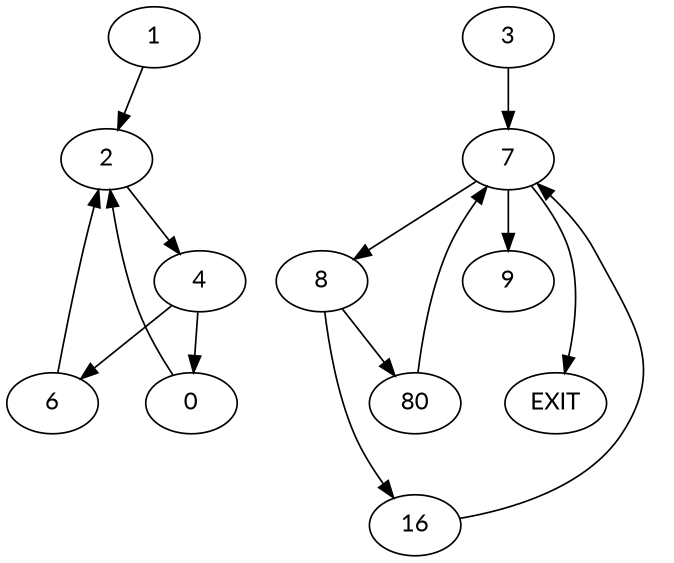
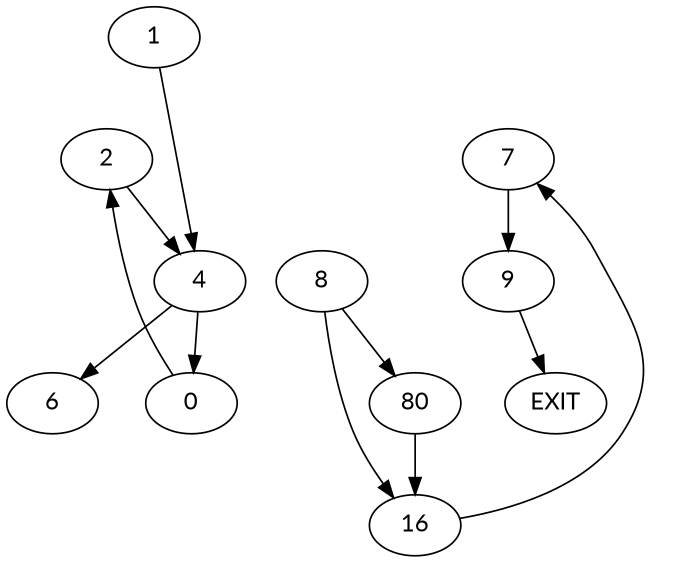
(508, 37) -> none
(134, 90) -> (175, 151)
(422, 216) -> none
(573, 266) -> (529, 334)
(436, 283) -> (415, 456)
(74, 289) -> none
